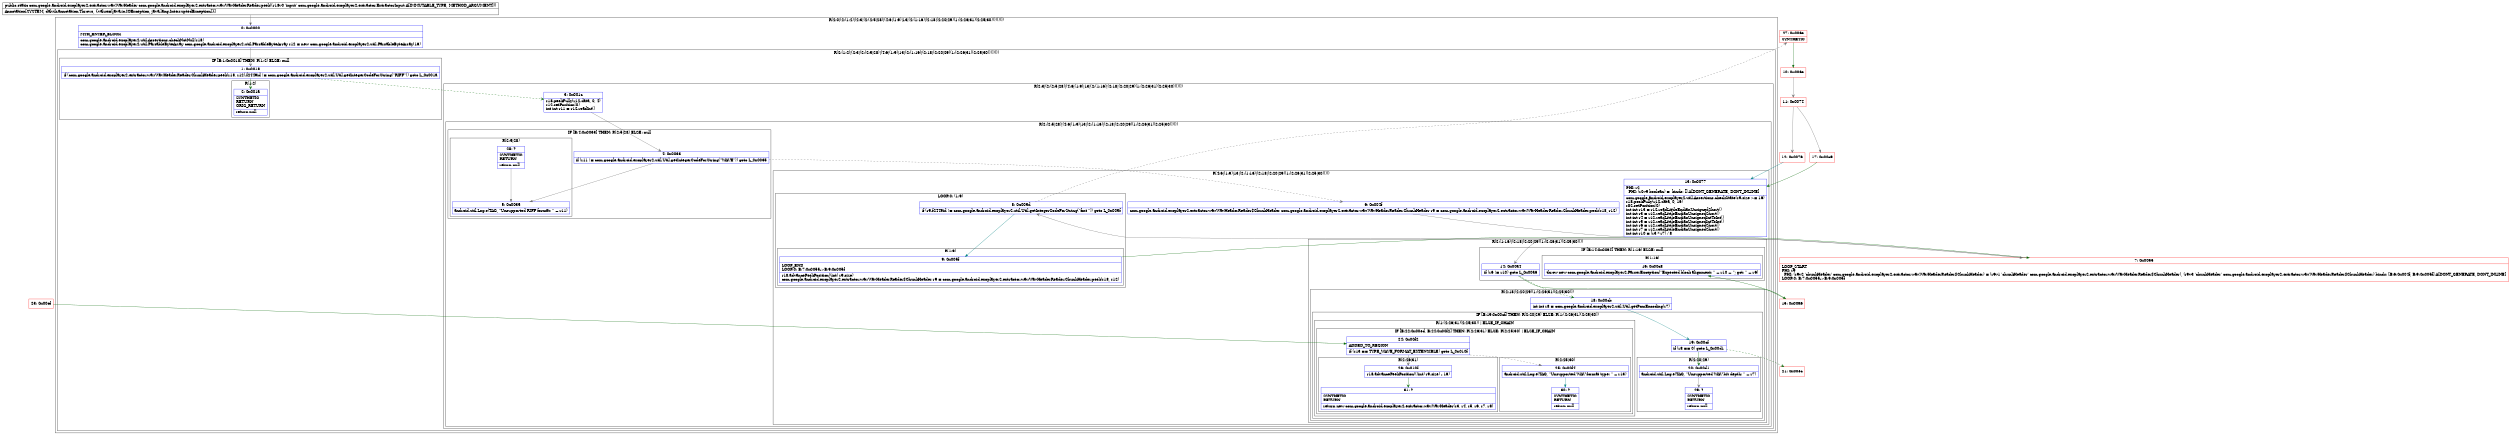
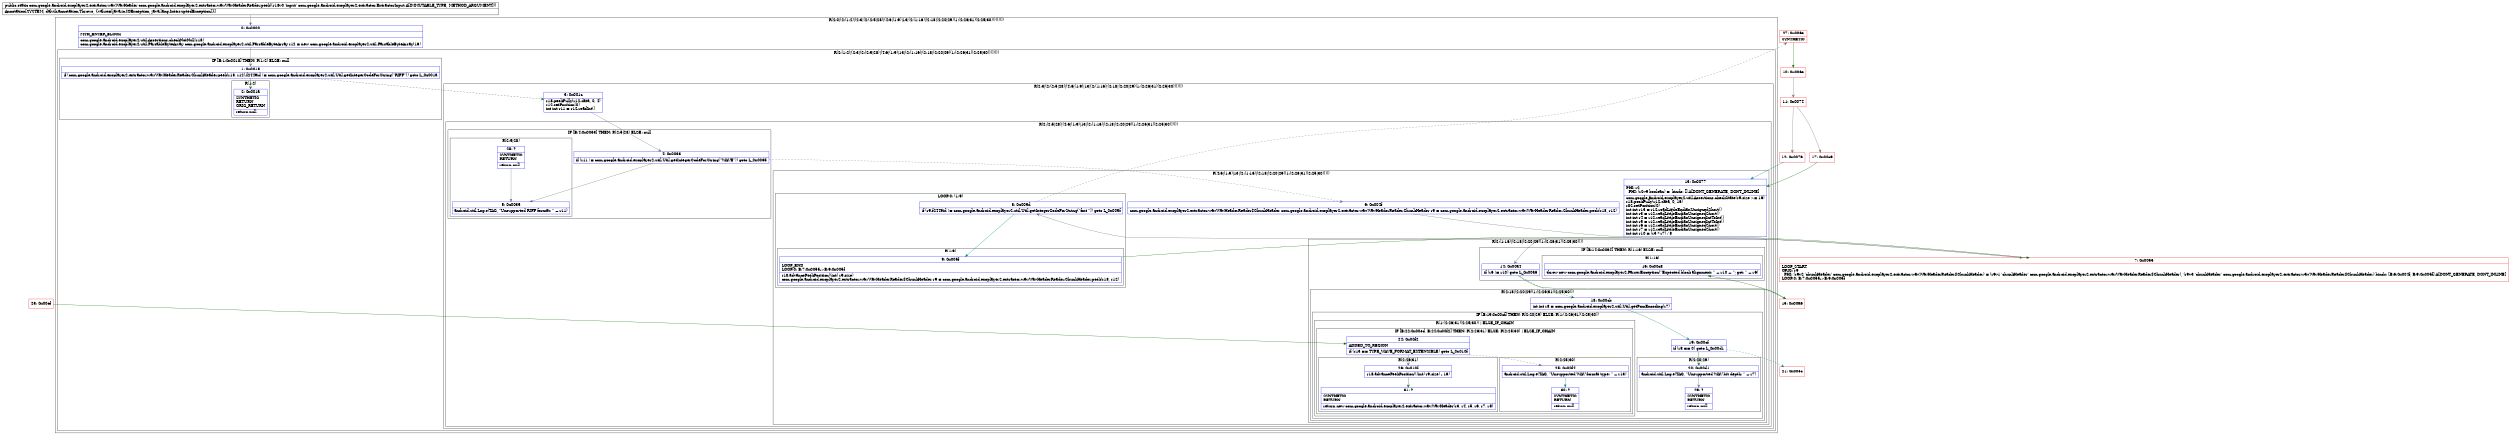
(1789, 271) -> (1791, 271)
(1755, 355) -> (1755, 355)
